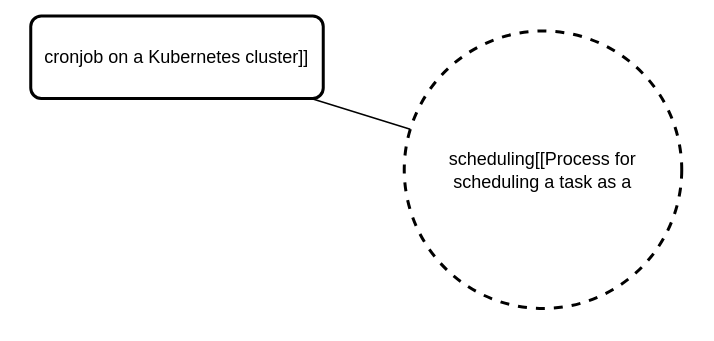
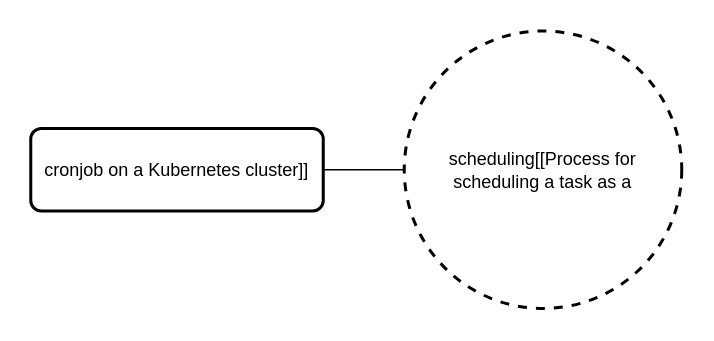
(177, 57) -> (177, 170)
